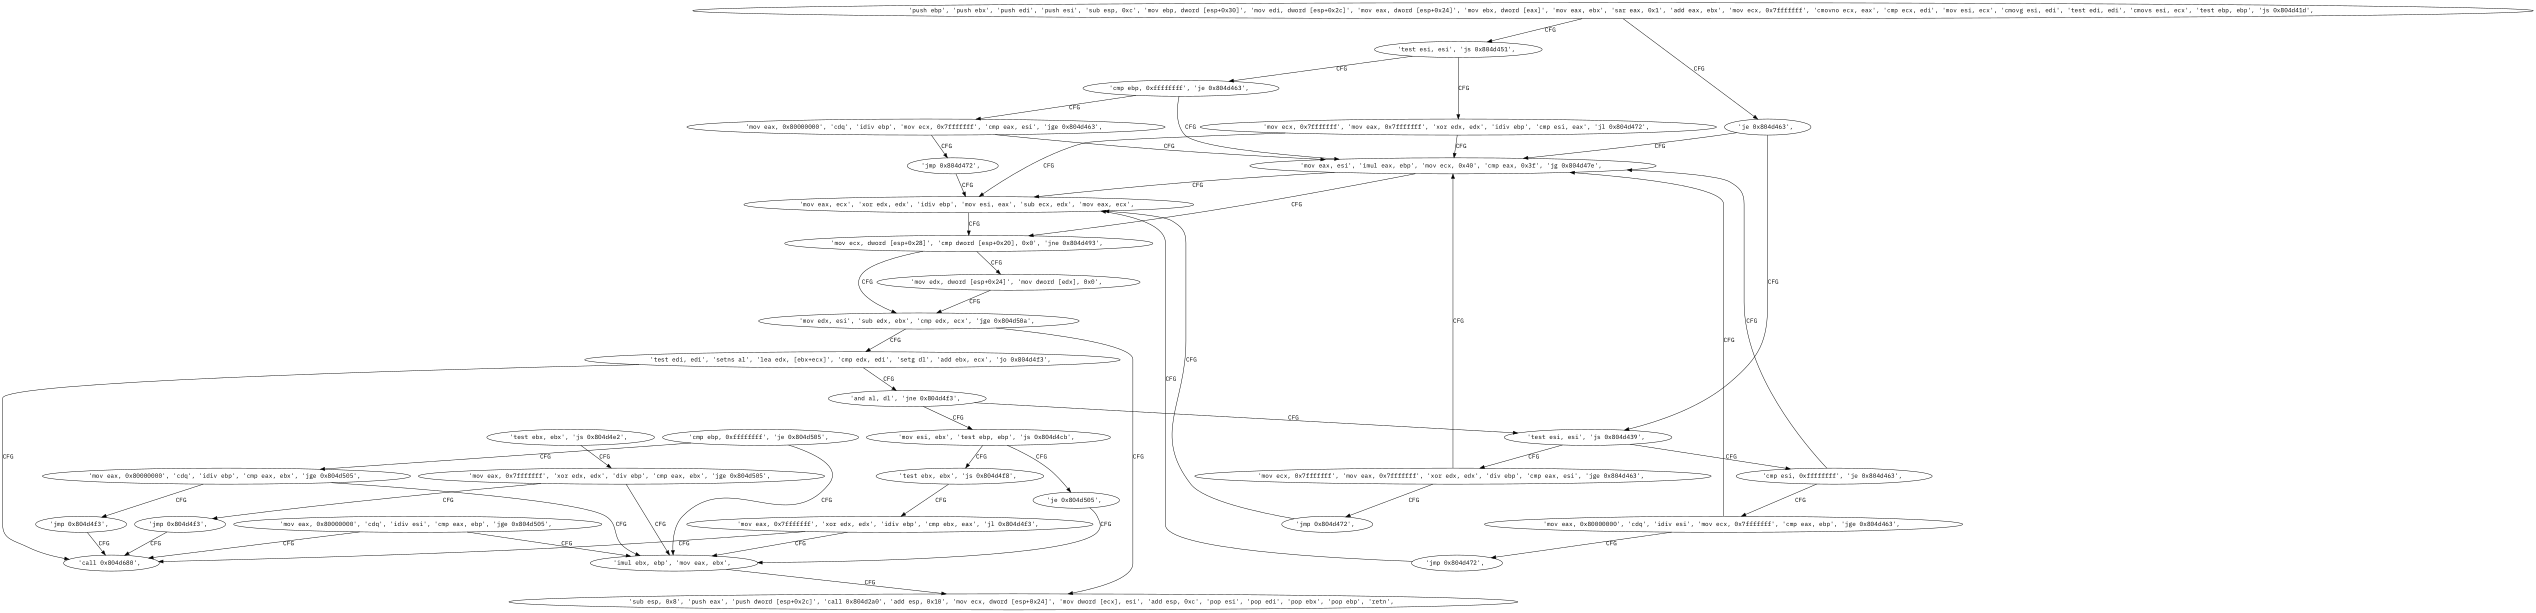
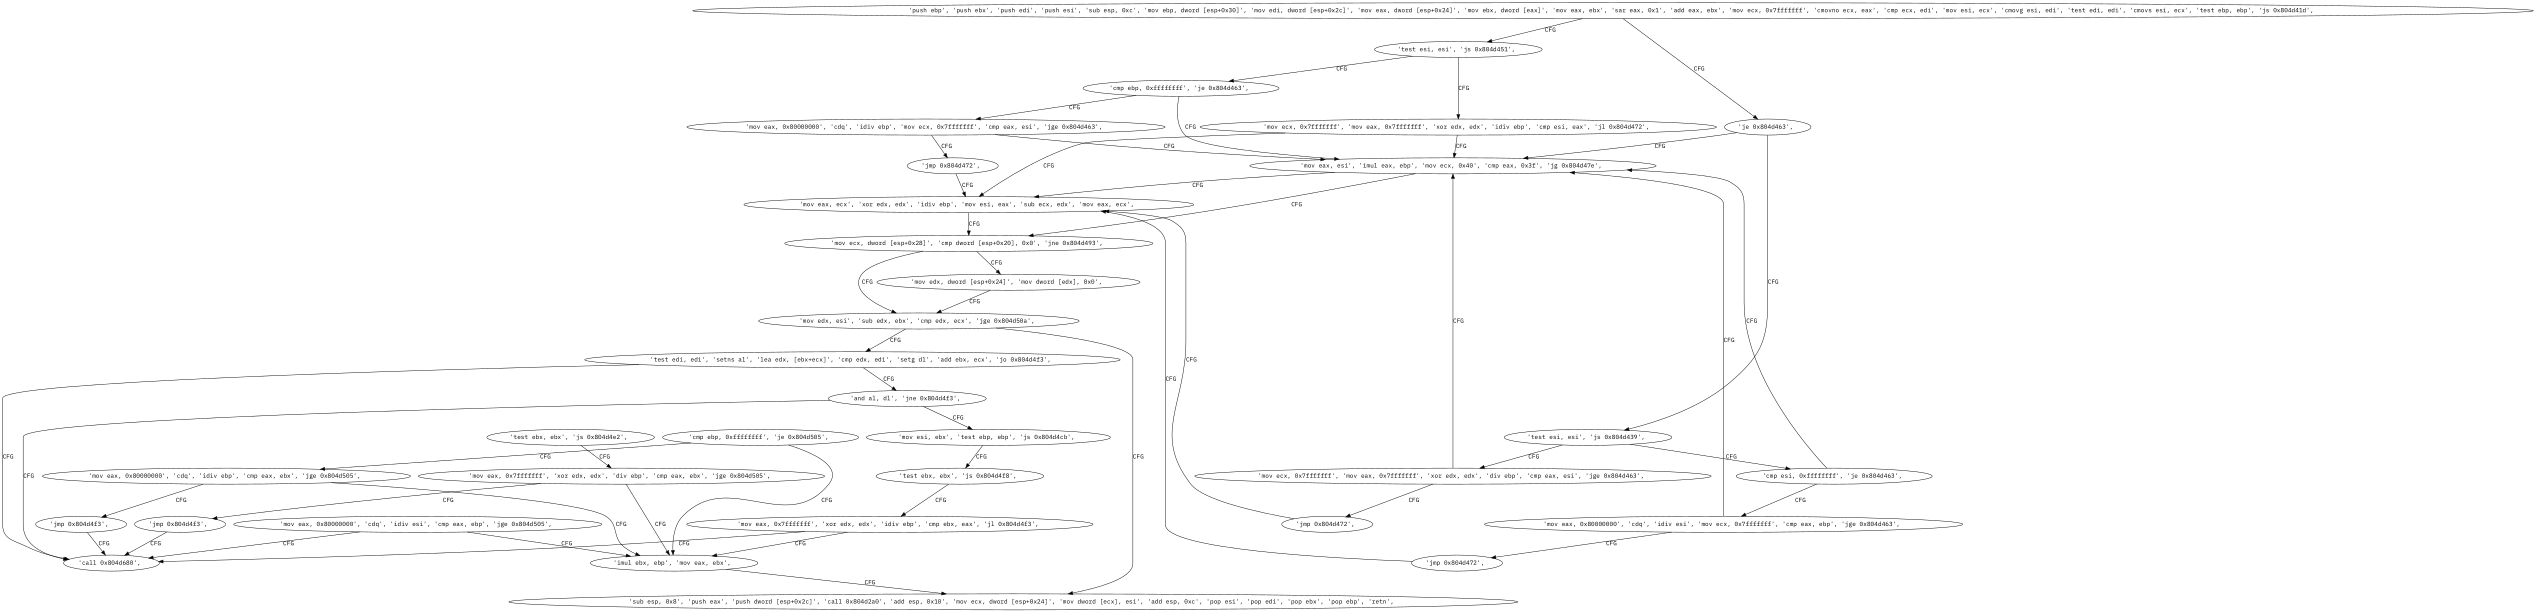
(1244, 418) -> (353, 412)
(1076, 500) -> none
